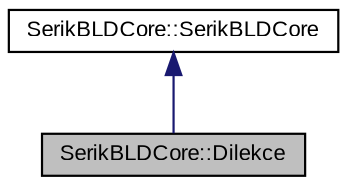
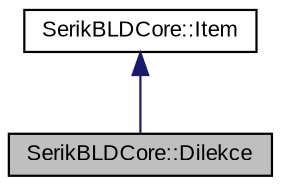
(174, 31) -> (140, 31)
